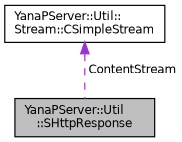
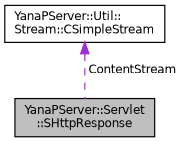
(85, 118) -> (85, 118)
